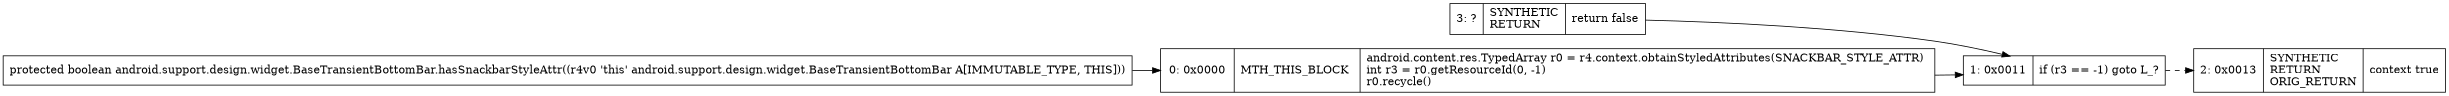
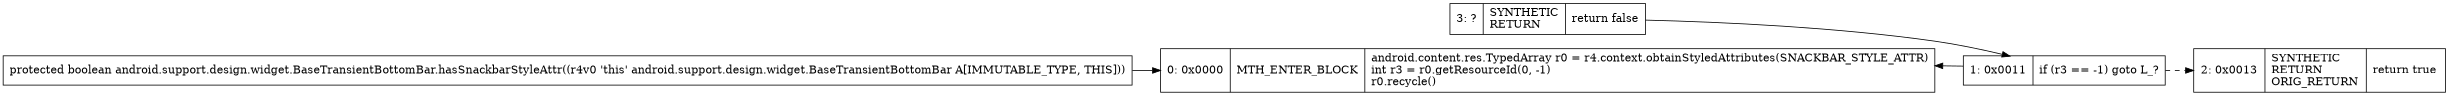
(1295, 70) -> (1298, 70)
(2404, 70) -> (2405, 70)
(1945, 75) -> (1953, 66)
